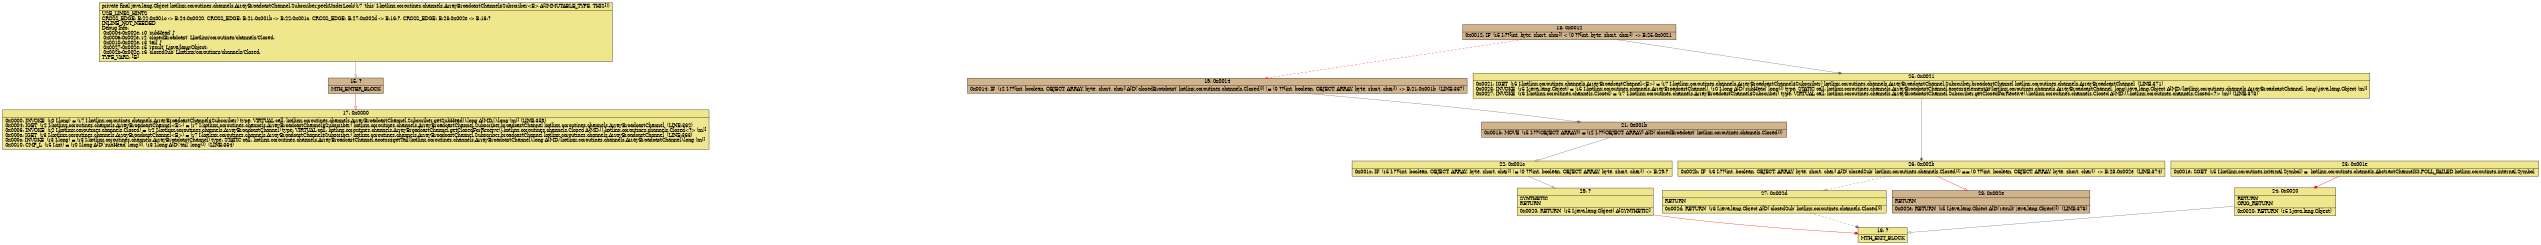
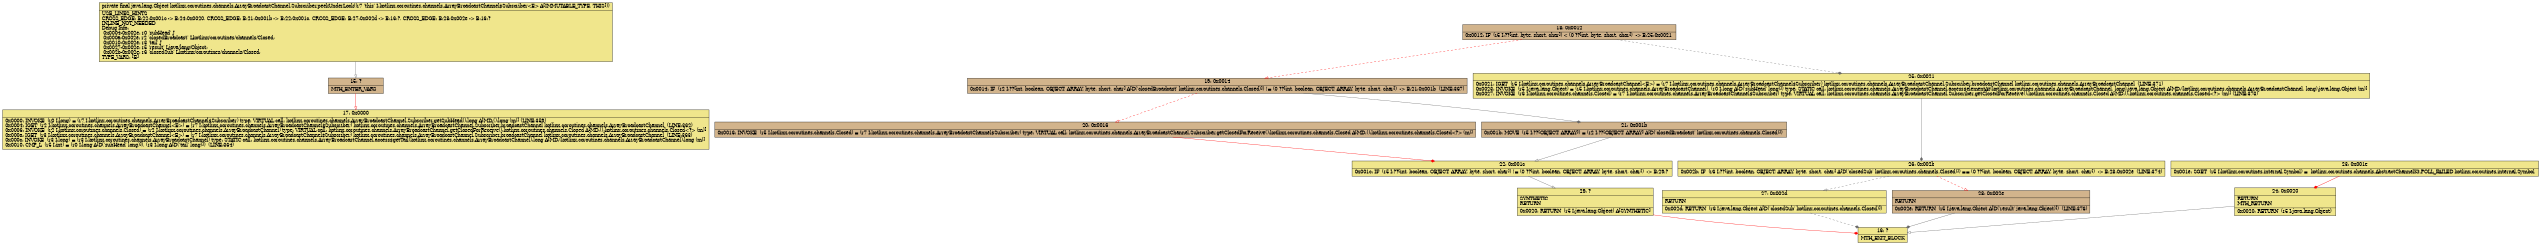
(1727, 56) -> (1727, 56)
(356, 89) -> (354, 89)
none -> (1095, 130)
(1951, 183) -> (1951, 183)
(2255, 204) -> (2254, 204)
none -> (1932, 220)
